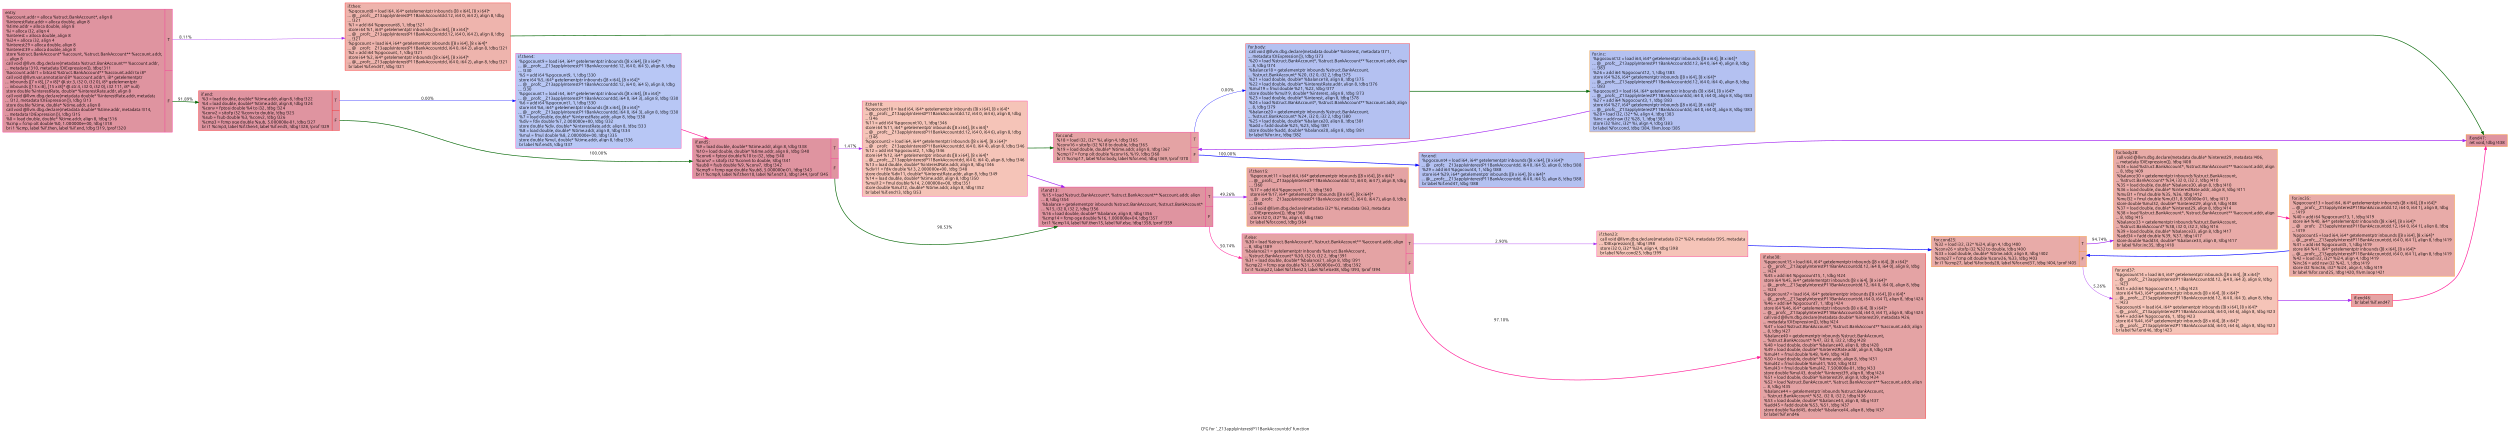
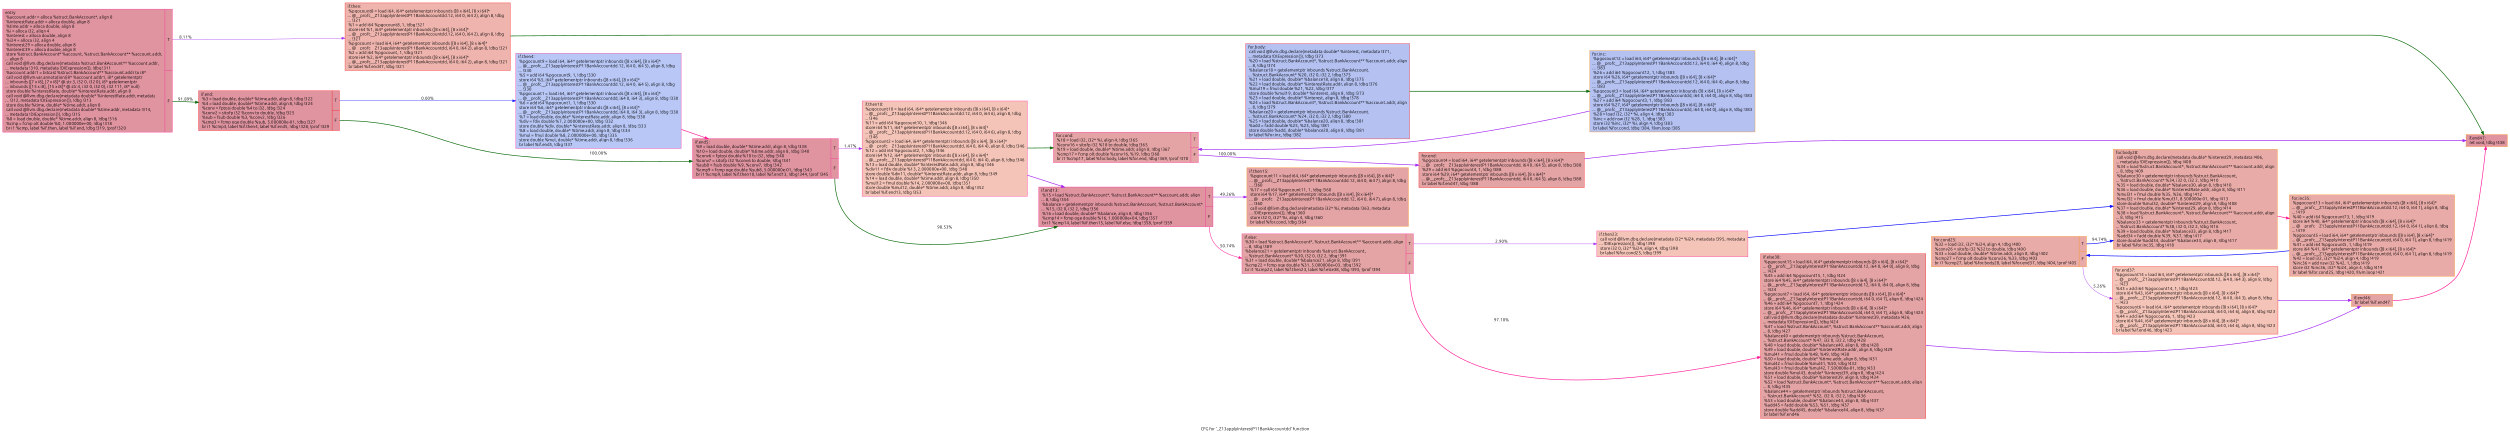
(1210, 103) -> none
(1307, 160) -> (1307, 160)
(1502, 170) -> (1502, 170)
(1291, 190) -> (1290, 190)
(2098, 243) -> (2098, 243)
(1838, 248) -> (1929, 222)
(2372, 300) -> (2372, 300)
none -> (2145, 351)
